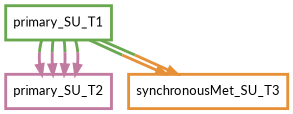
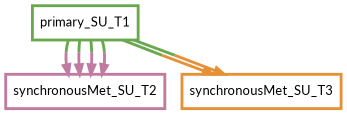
(59, 91) -> (85, 91)
